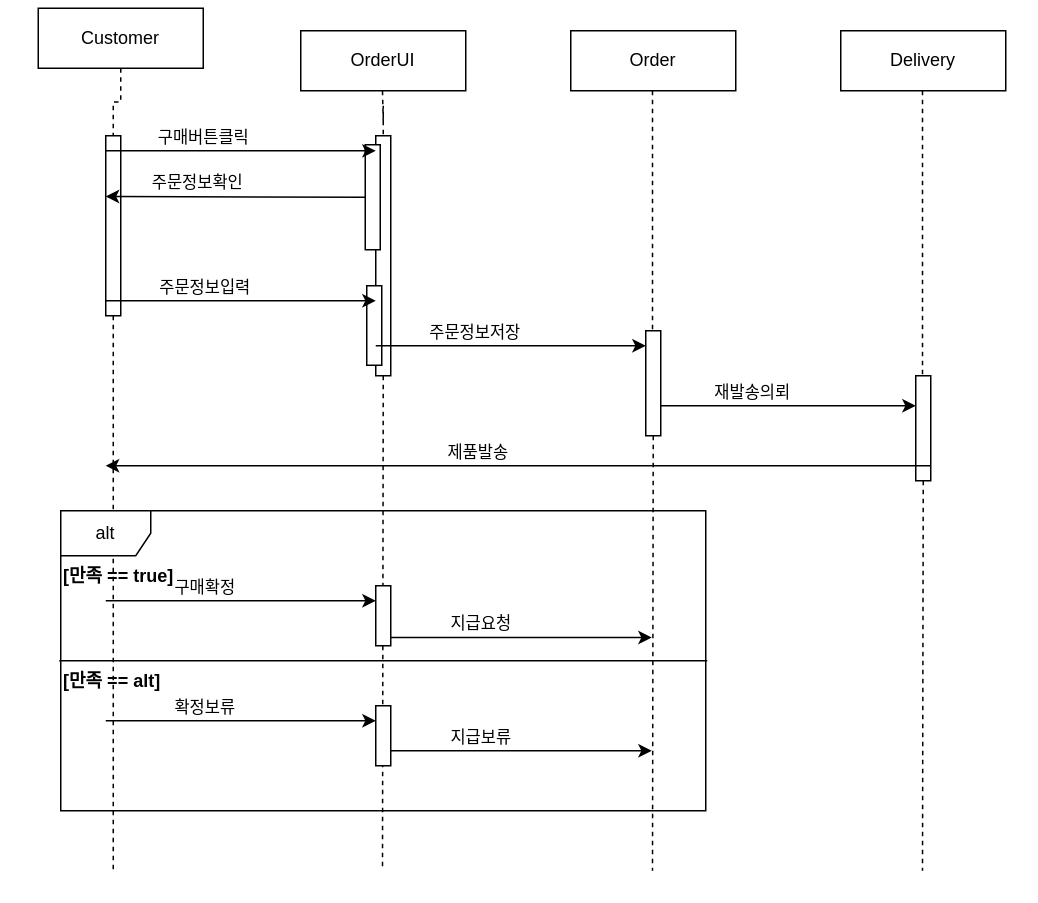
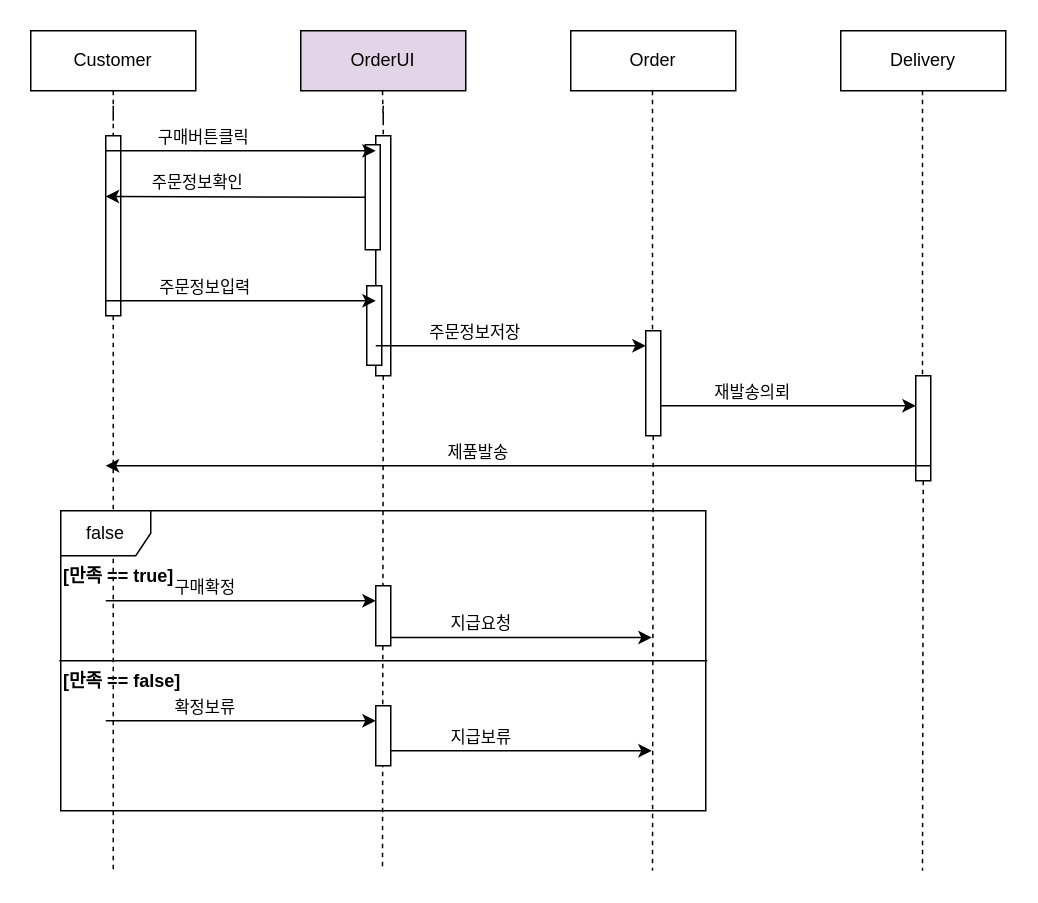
(121, 38) -> (113, 61)
(383, 61) -> (383, 61)
(106, 533) -> (106, 533)
(120, 682) -> (130, 682)
